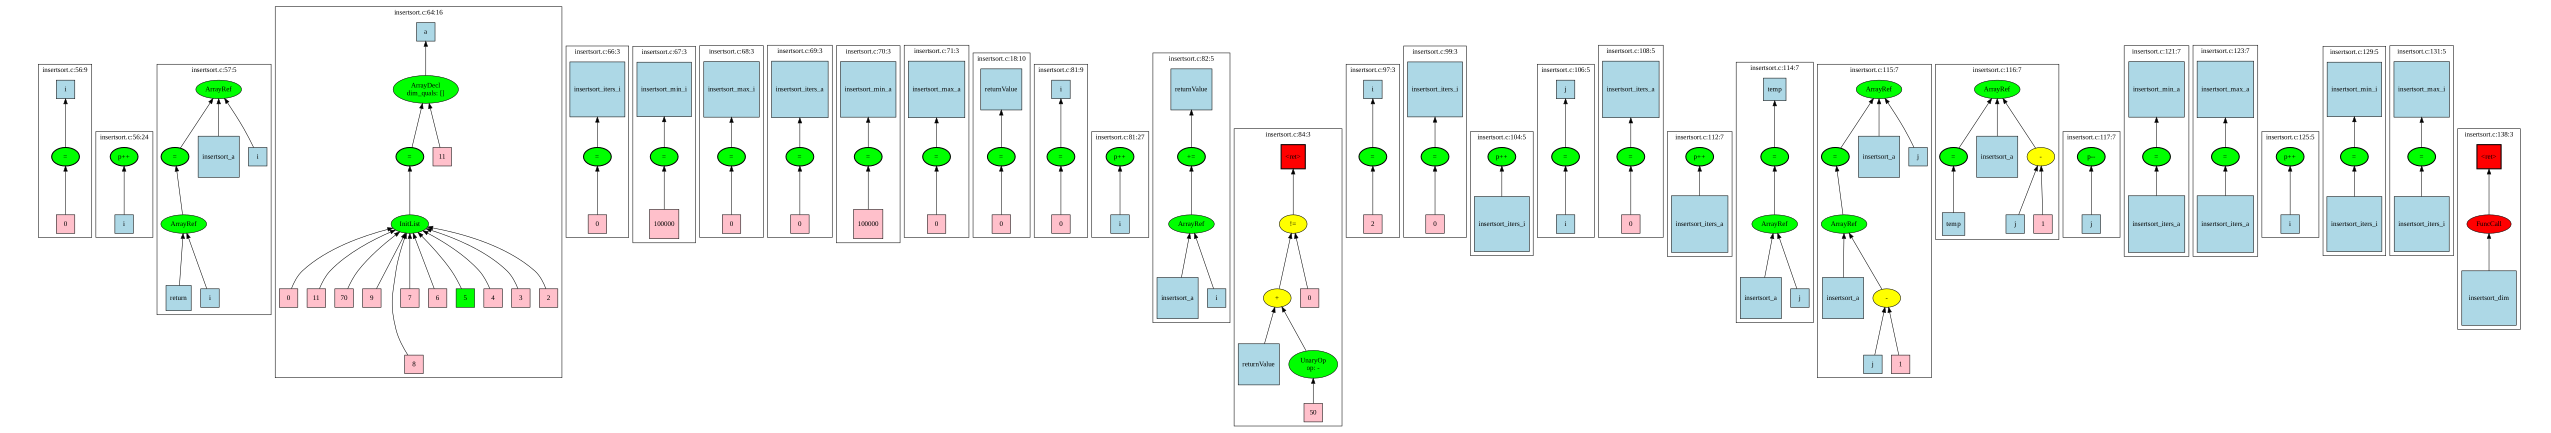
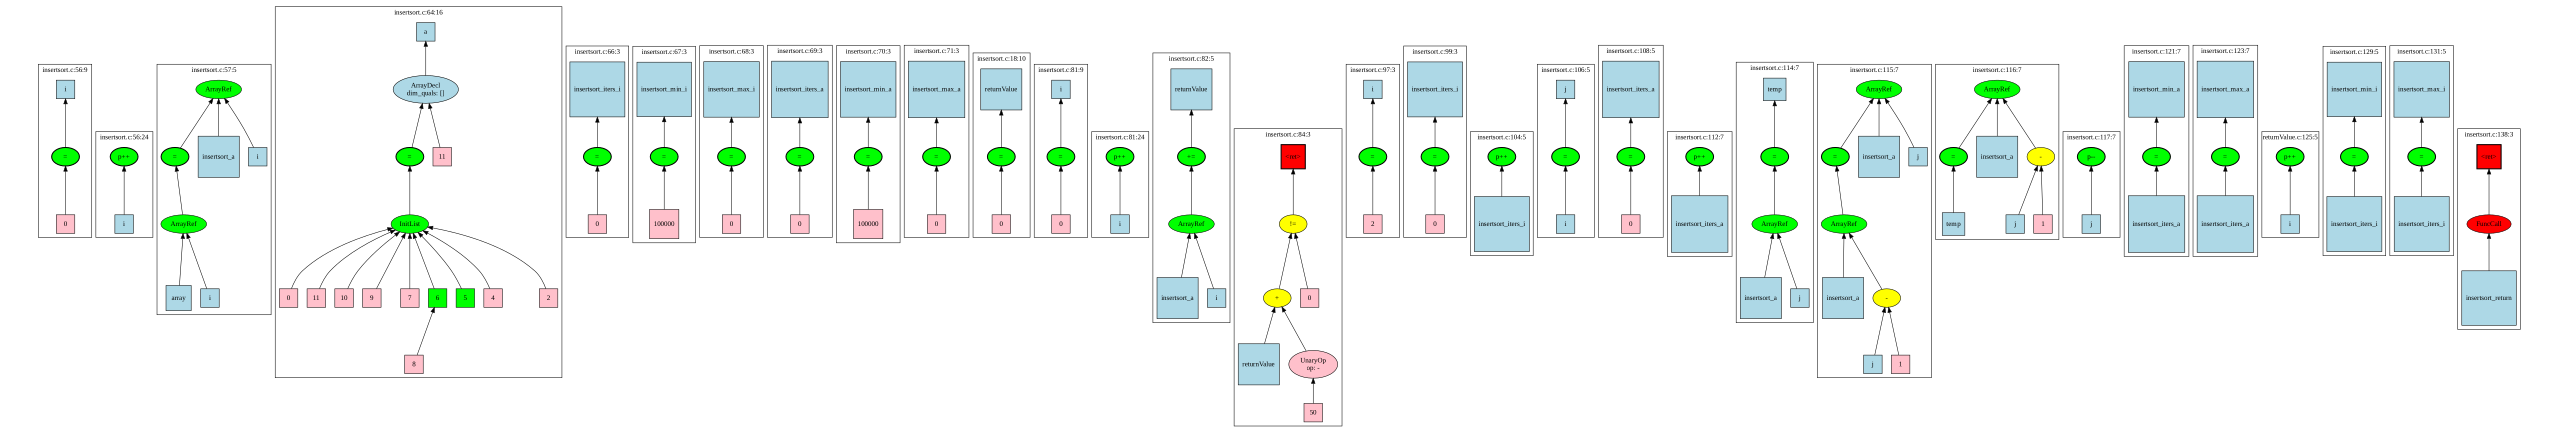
(426, 89) -> (426, 89)
(1120, 137) -> (1120, 137)
(2290, 137) -> (2290, 137)
(392, 297) -> (425, 334)
(179, 298) -> (179, 298)
(344, 298) -> (344, 298)
(438, 298) -> (438, 298)
(521, 298) -> none
(2489, 298) -> (2489, 298)
(1313, 364) -> (1313, 364)
